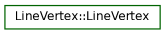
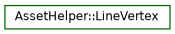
(83, 17) -> (87, 17)
